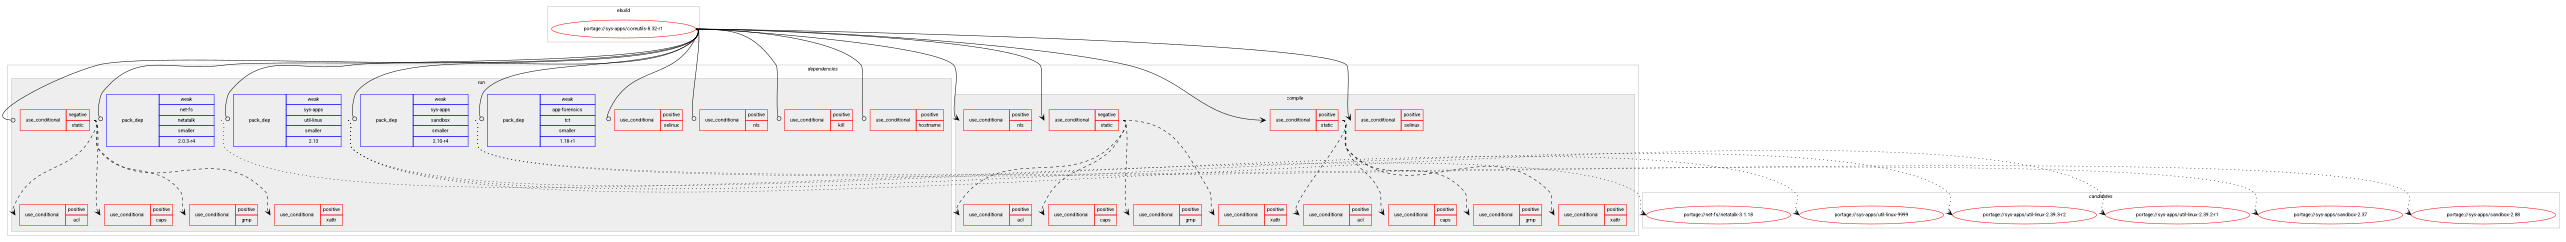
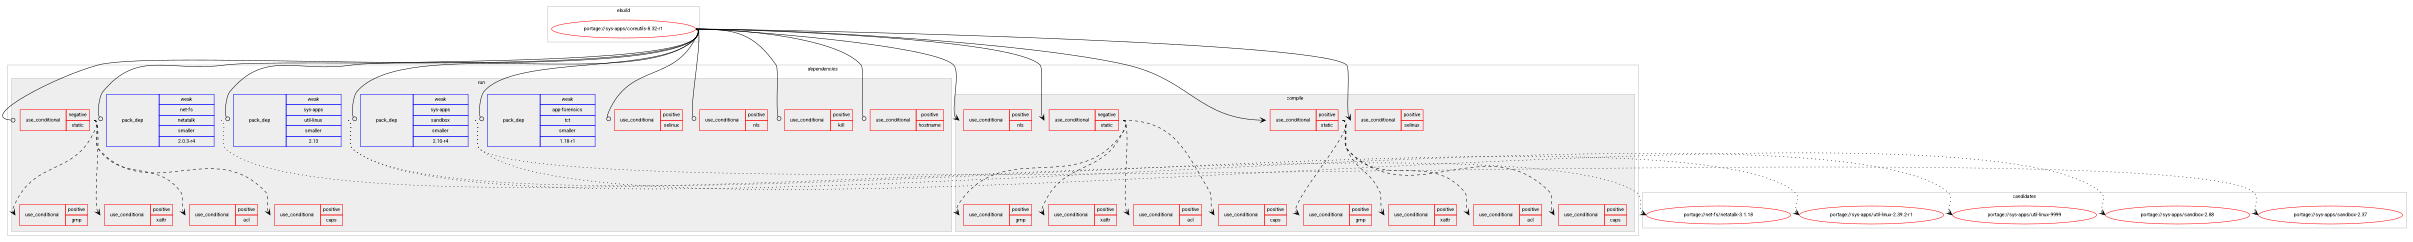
(2025, 215) -> none
